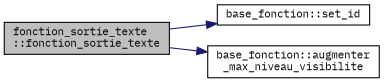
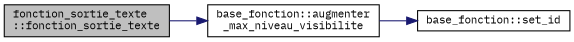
(188, 27) -> (393, 21)
